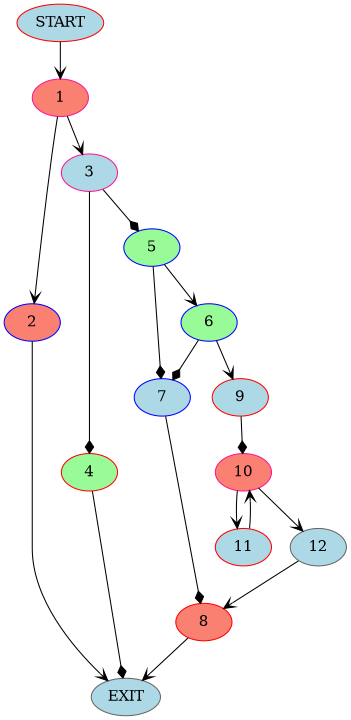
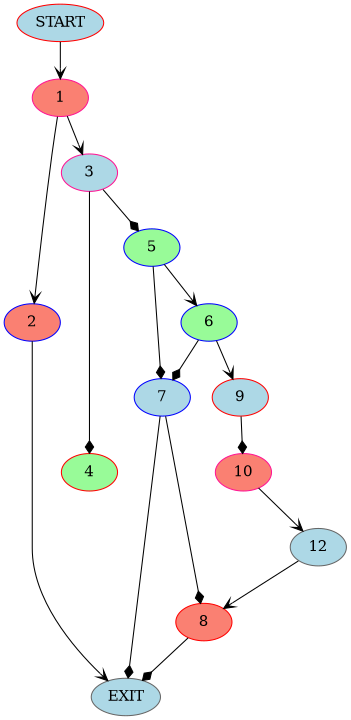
(243, 547) -> none
(107, 578) -> (145, 541)
(169, 656) -> (169, 656)
